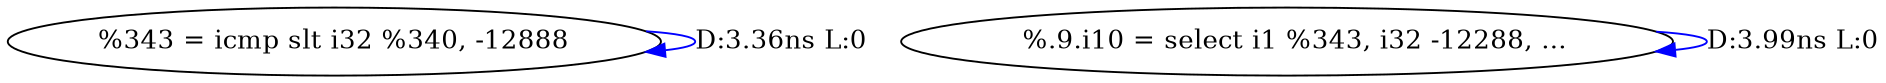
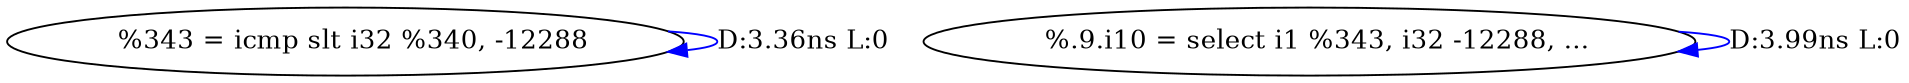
(334, 42) -> (345, 42)
